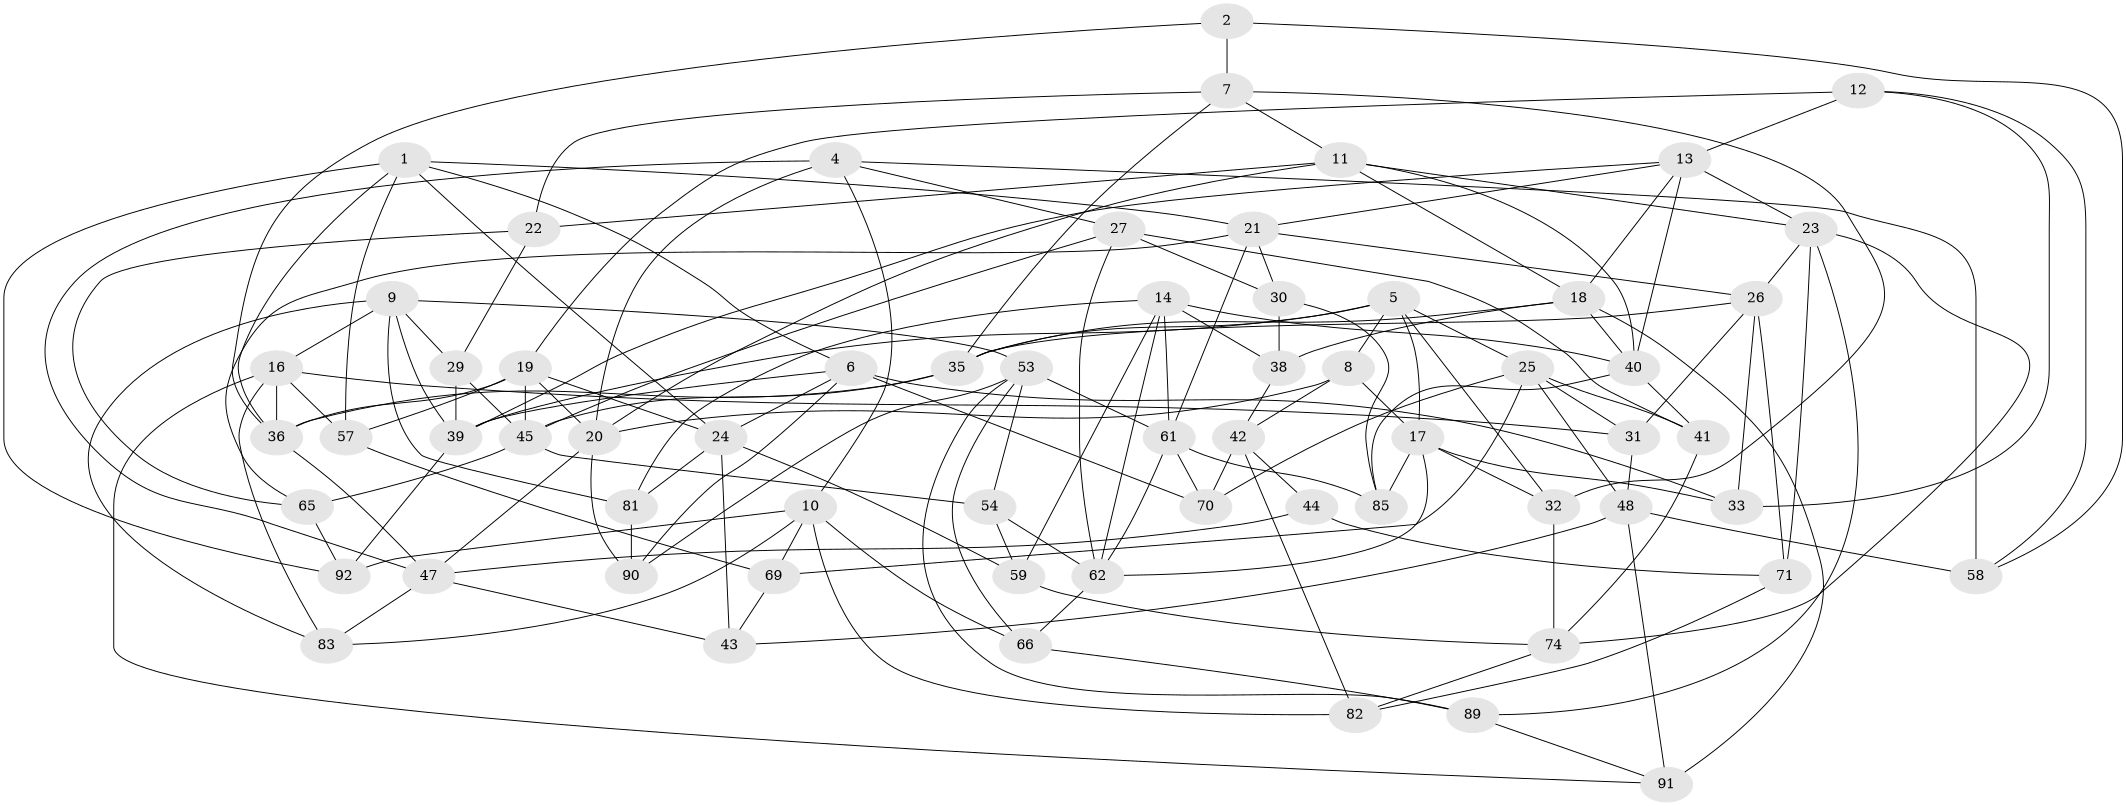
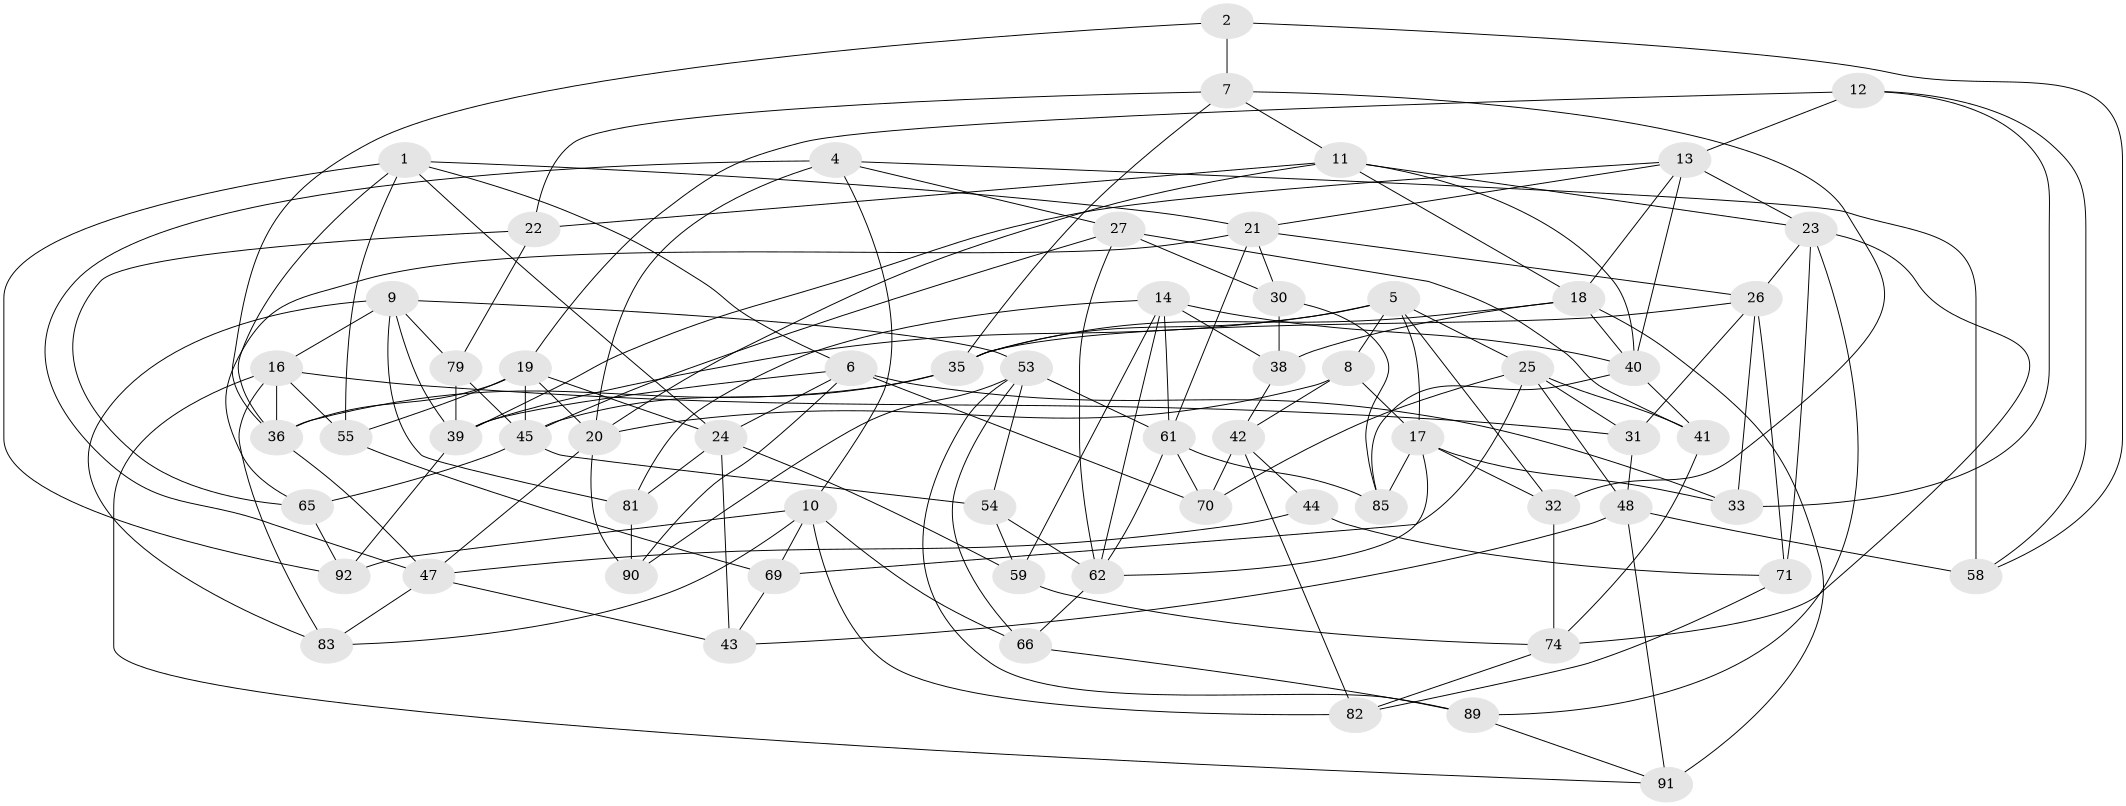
(456, 368) -> (456, 368)
(346, 438) -> (346, 438)
